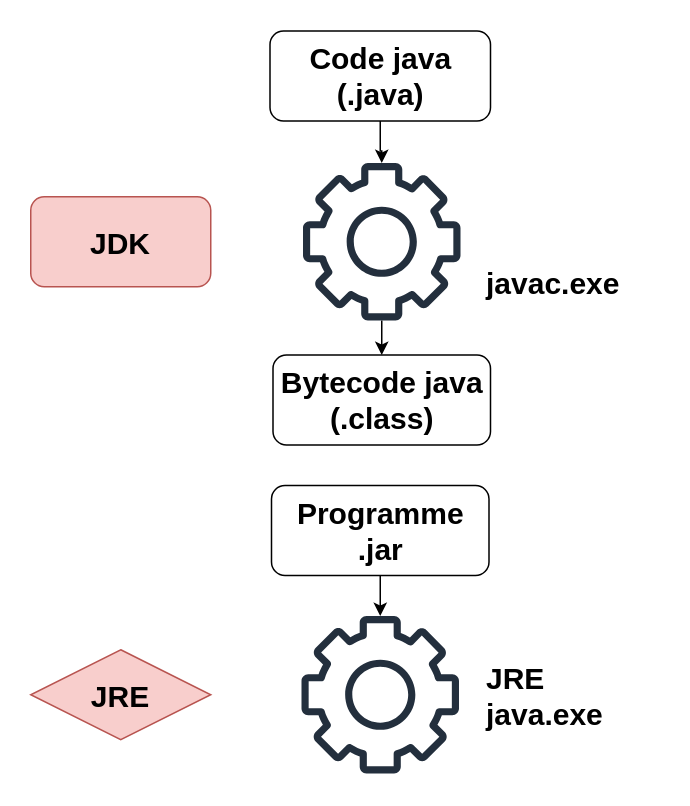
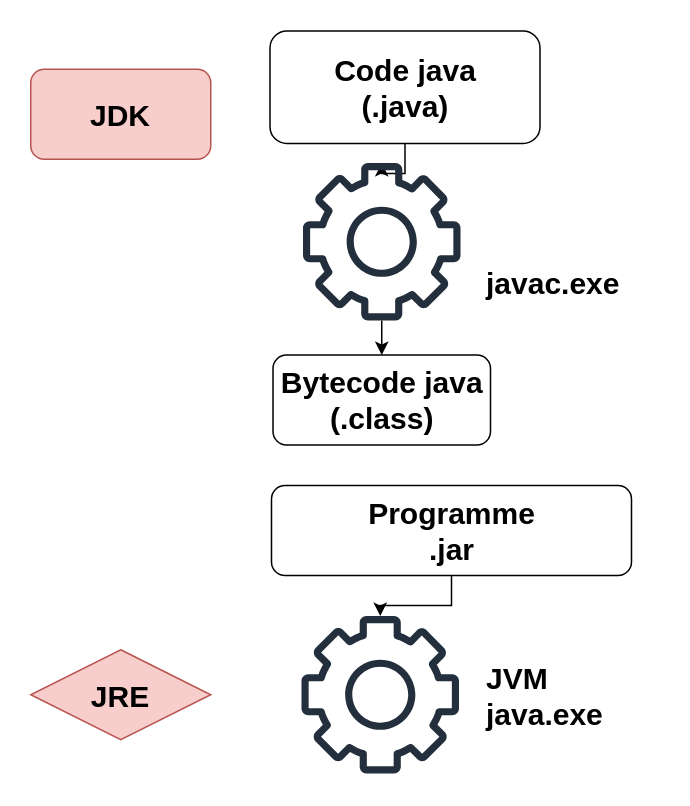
(380, 76) -> (405, 87)
(121, 242) -> (121, 114)
(380, 530) -> (452, 530)
(572, 695) -> (572, 695)
